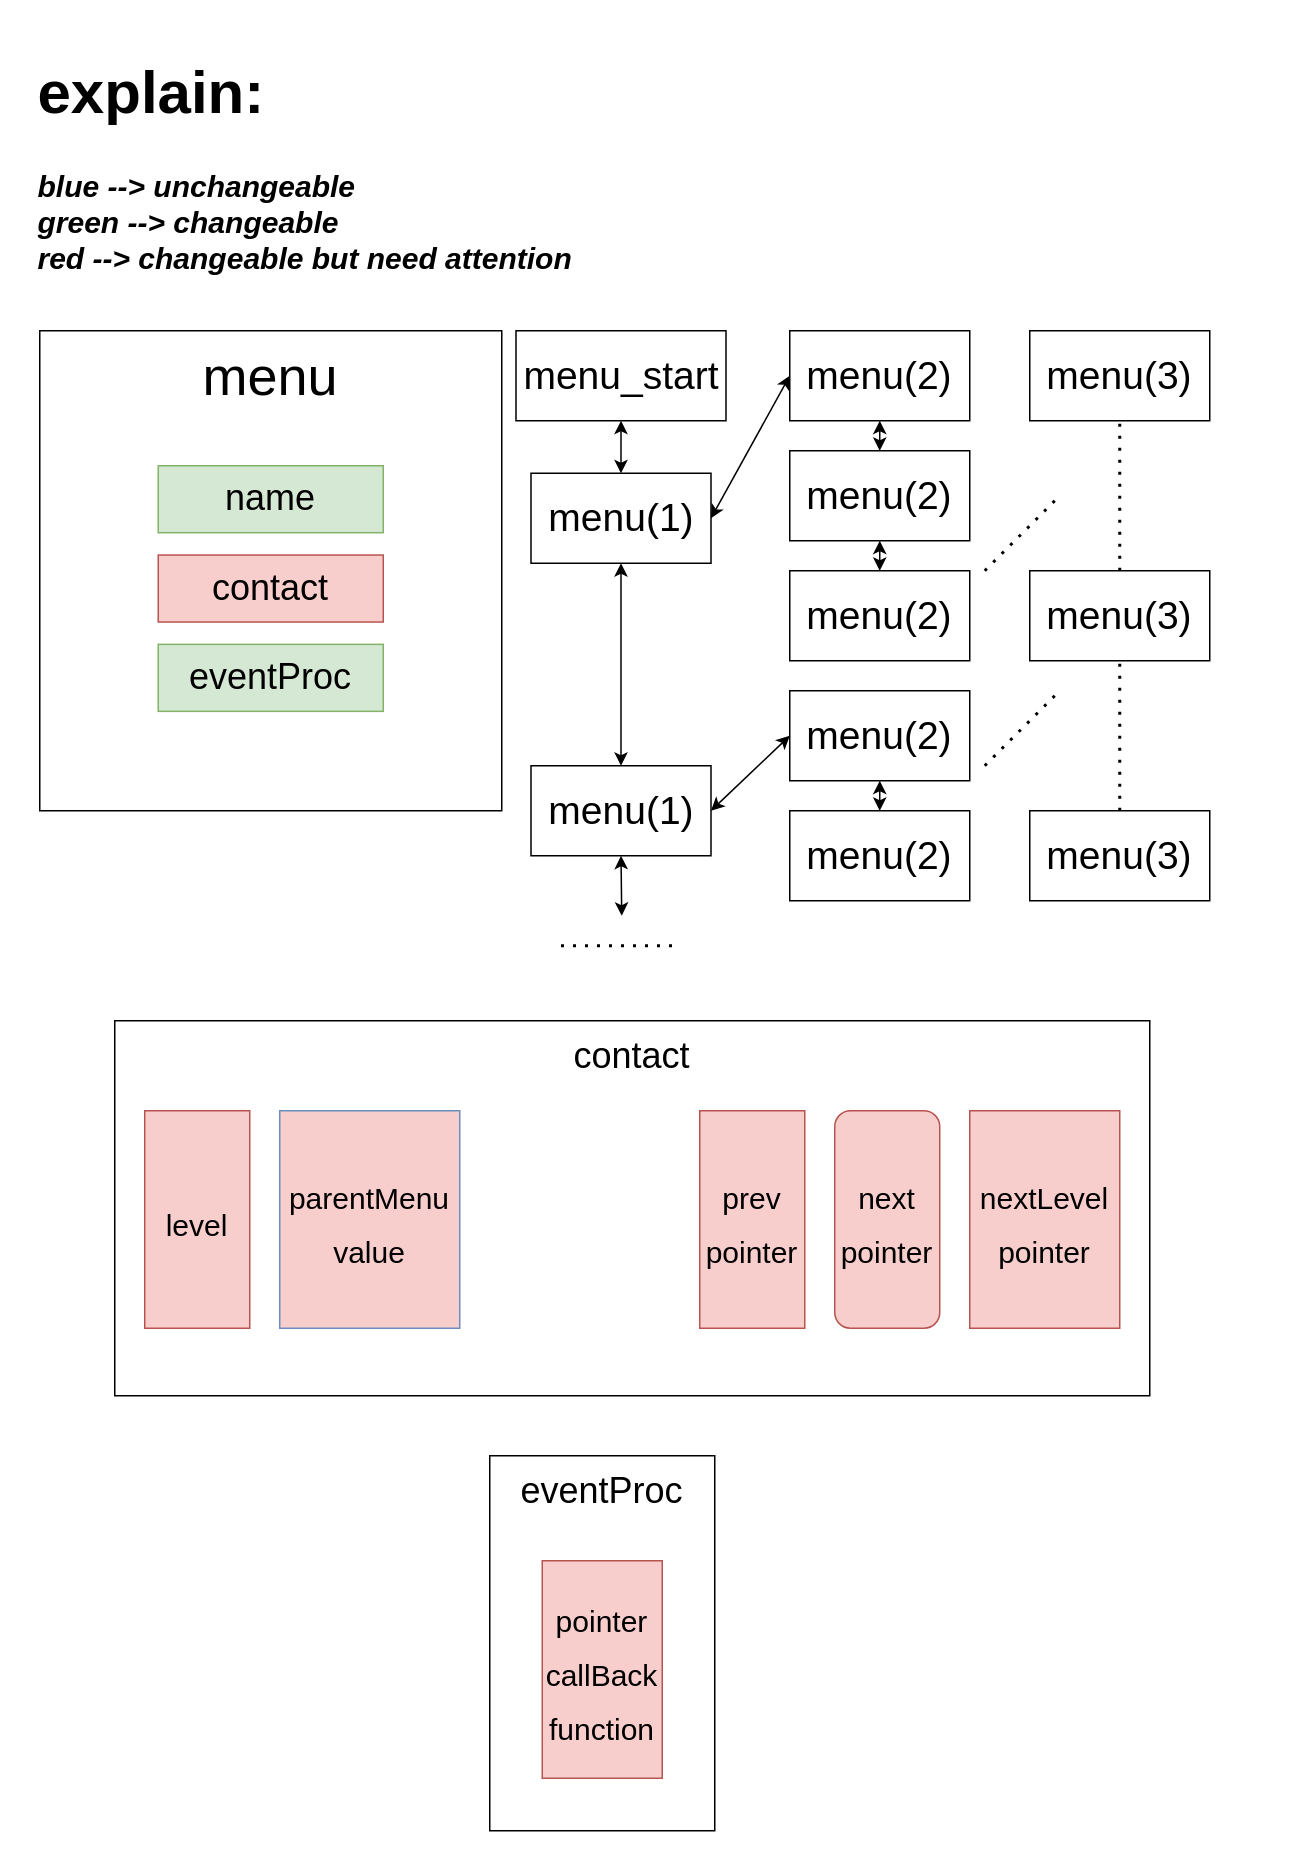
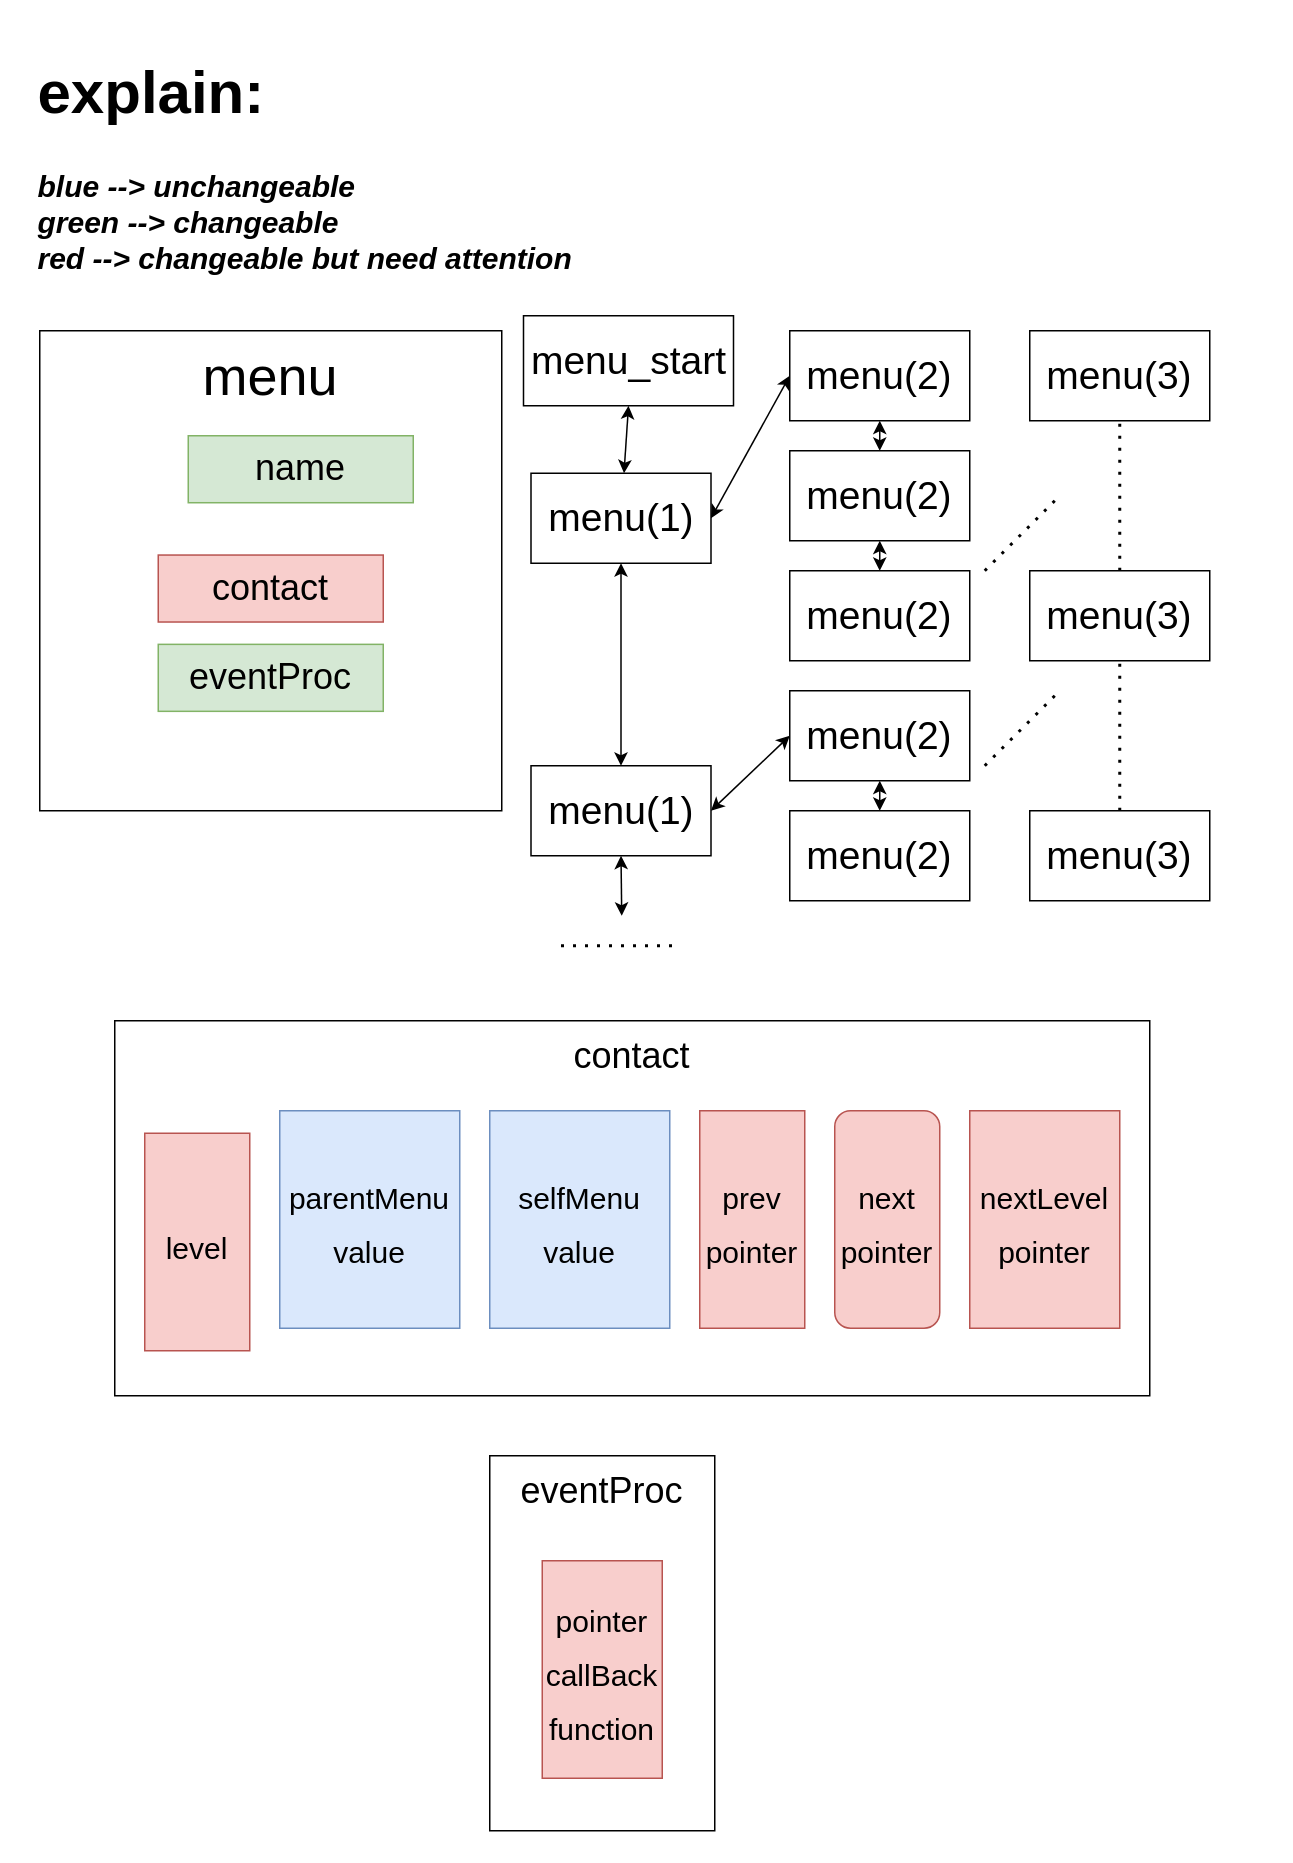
(621, 376) -> (629, 361)
(271, 499) -> (301, 469)
(197, 1220) -> (197, 1242)
(370, 1220) -> (370, 1220)
none -> (580, 1220)
